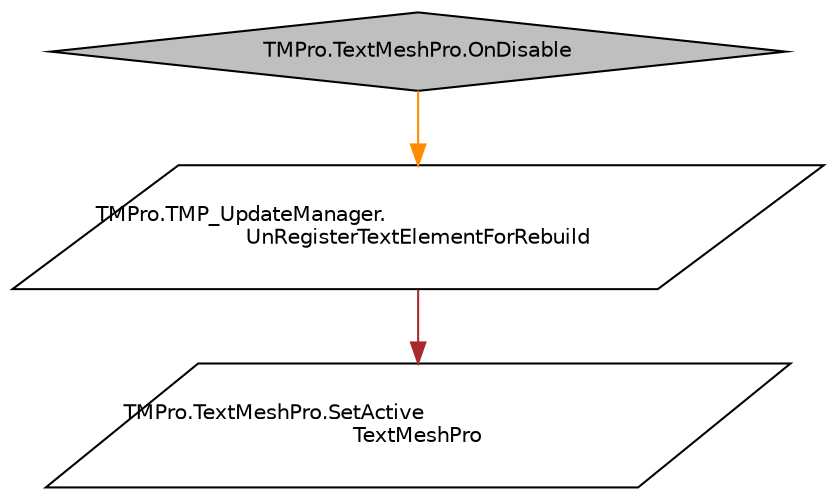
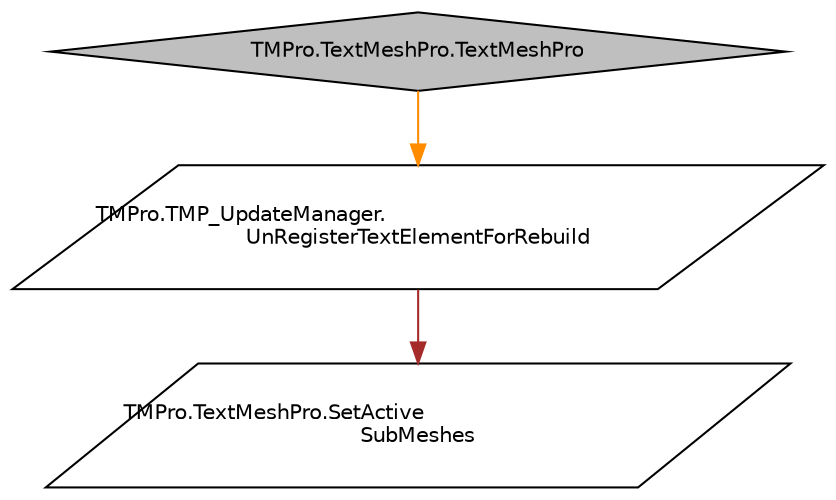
(418, 52) -> (418, 52)
(418, 425) -> (418, 425)
